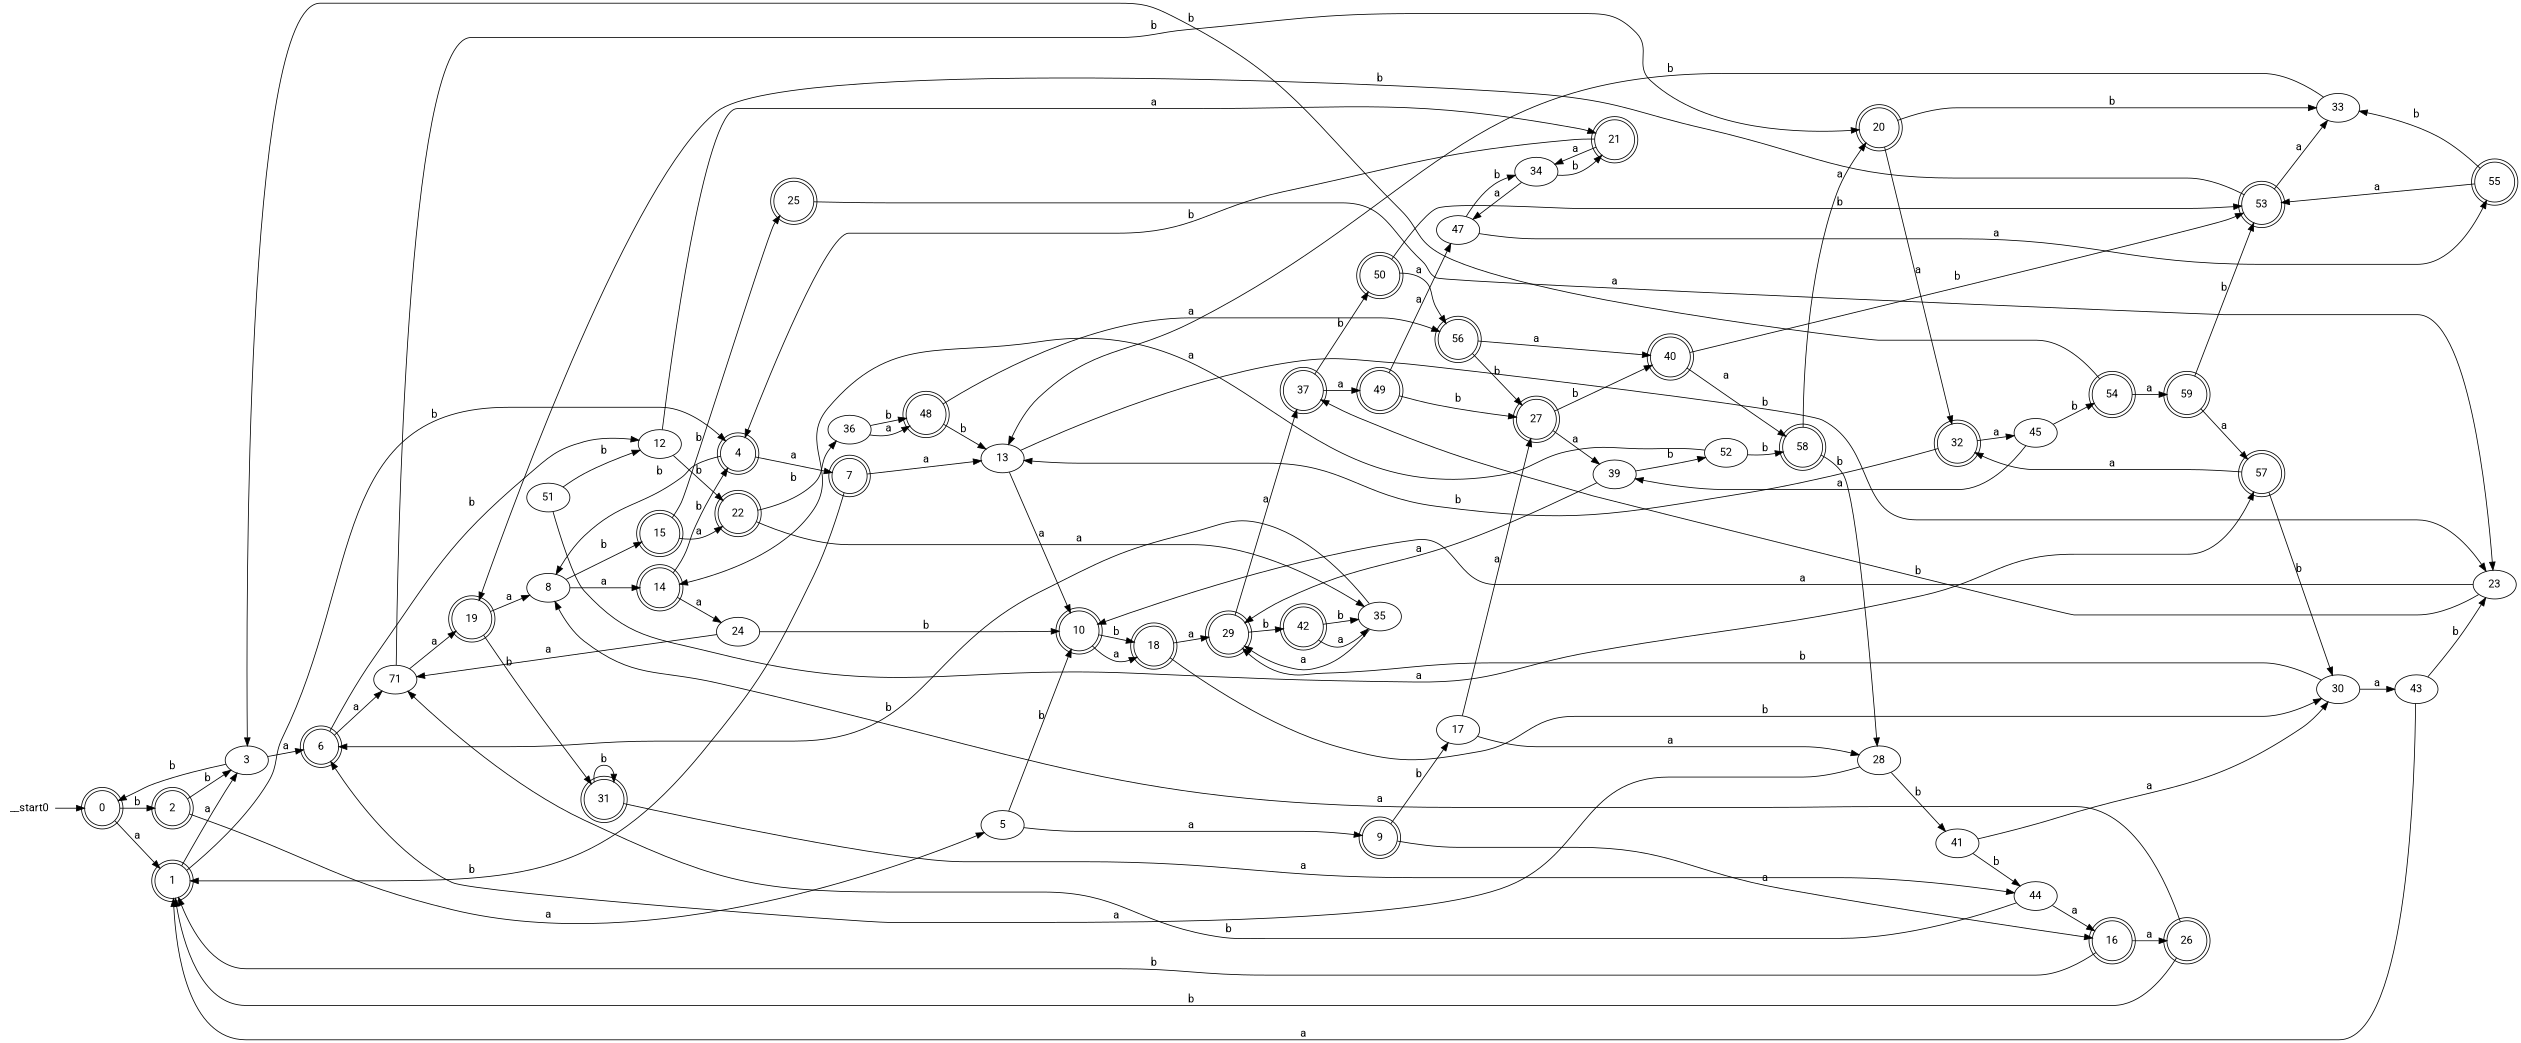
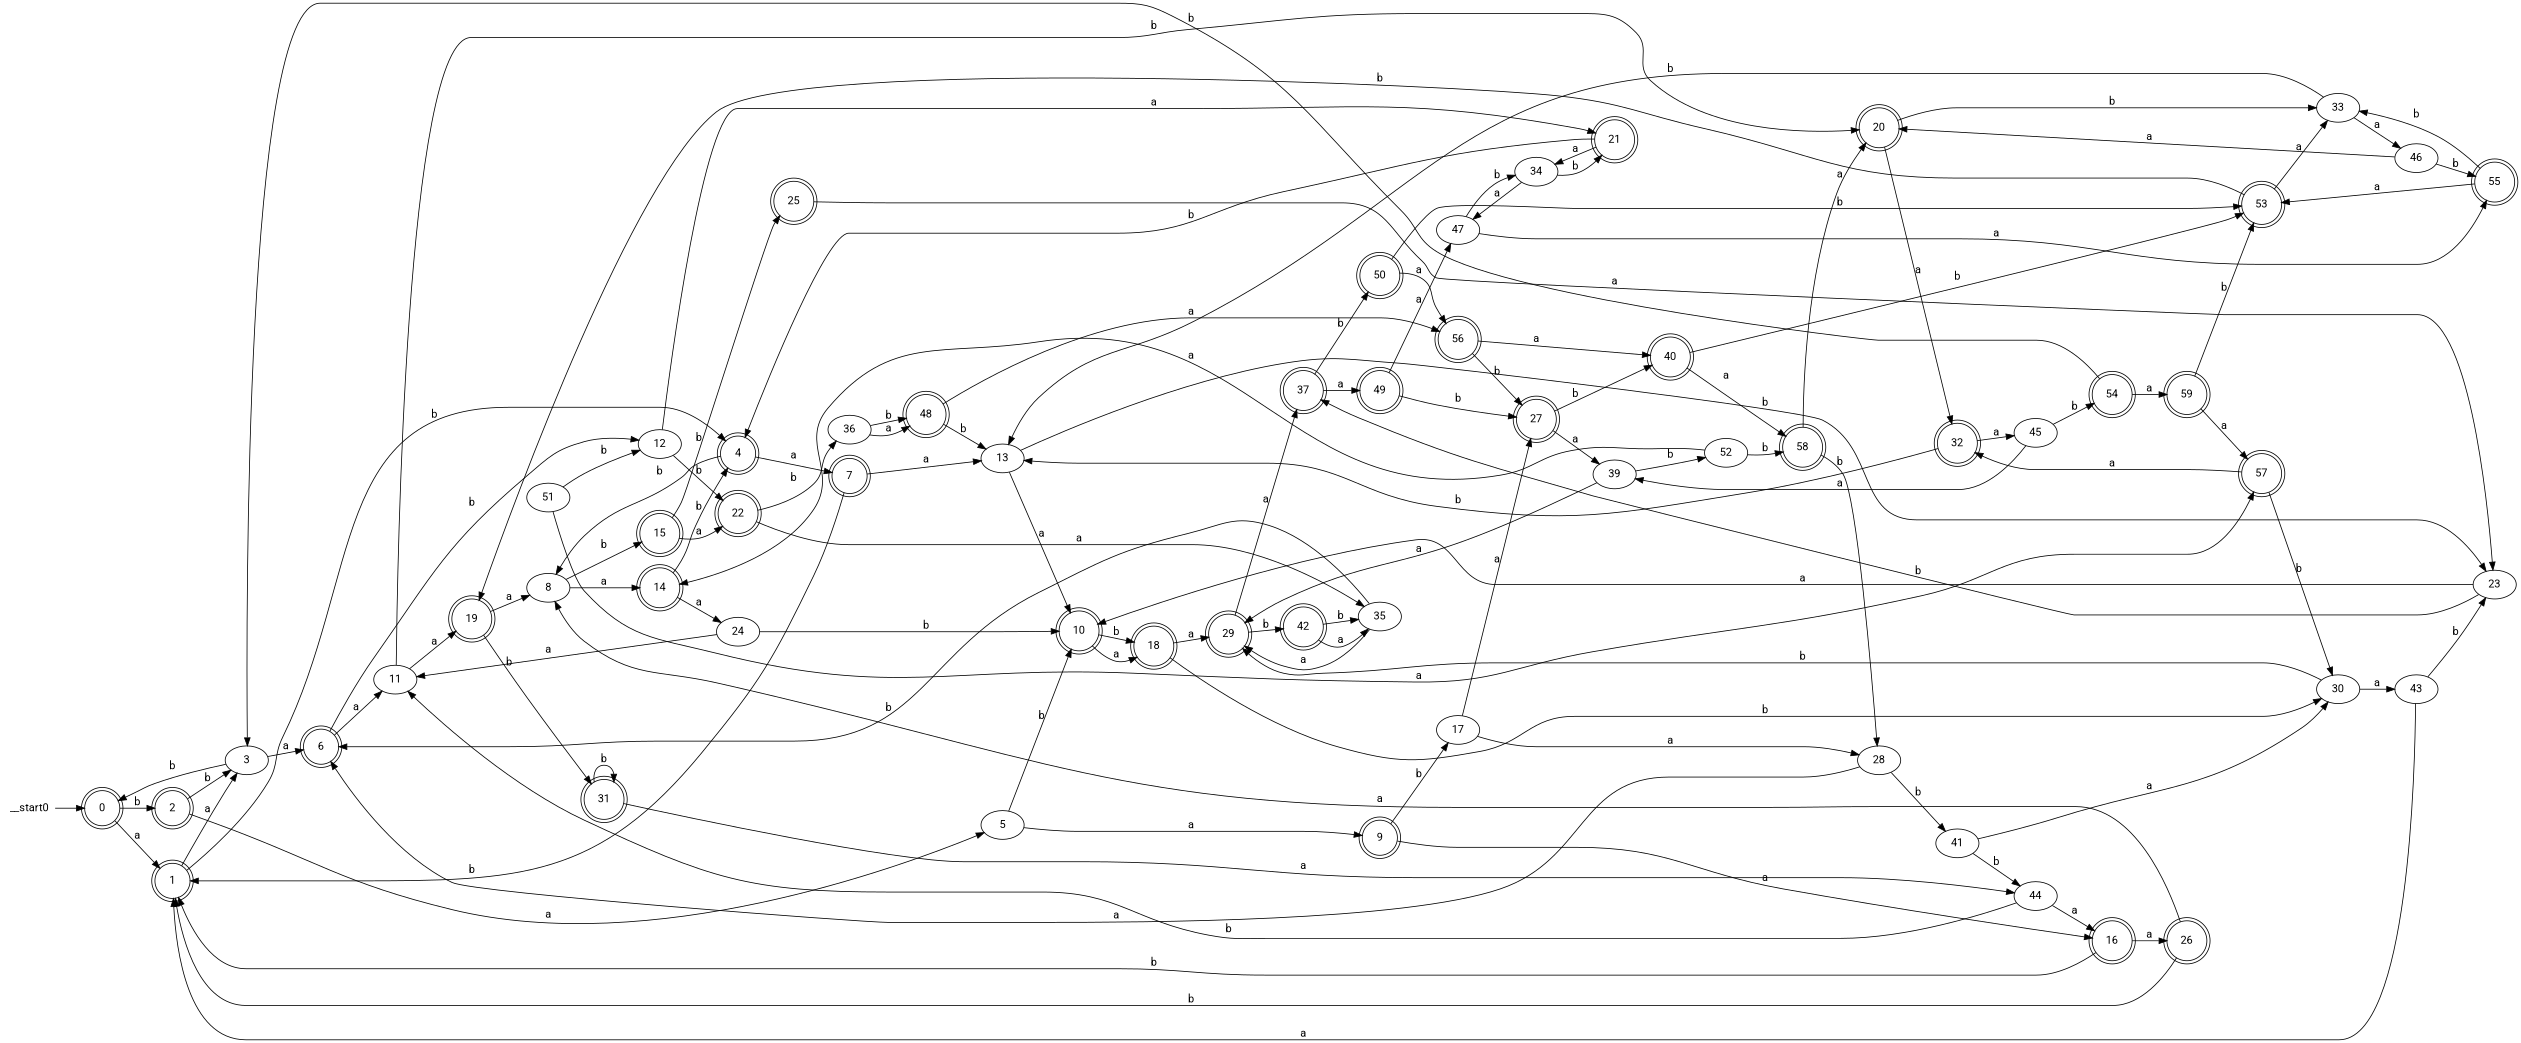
none -> (2416, 158)
(395, 680) -> (395, 680)
